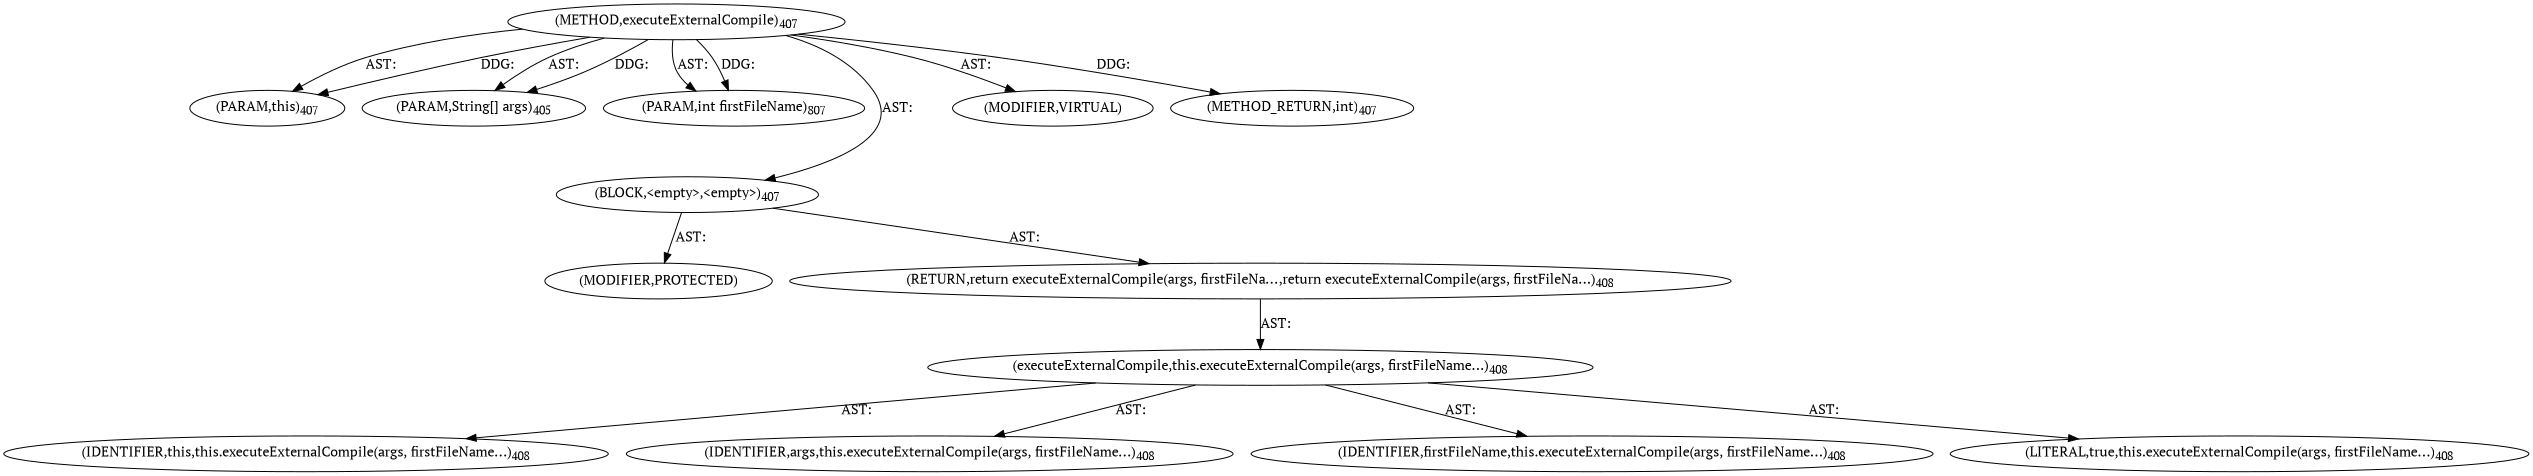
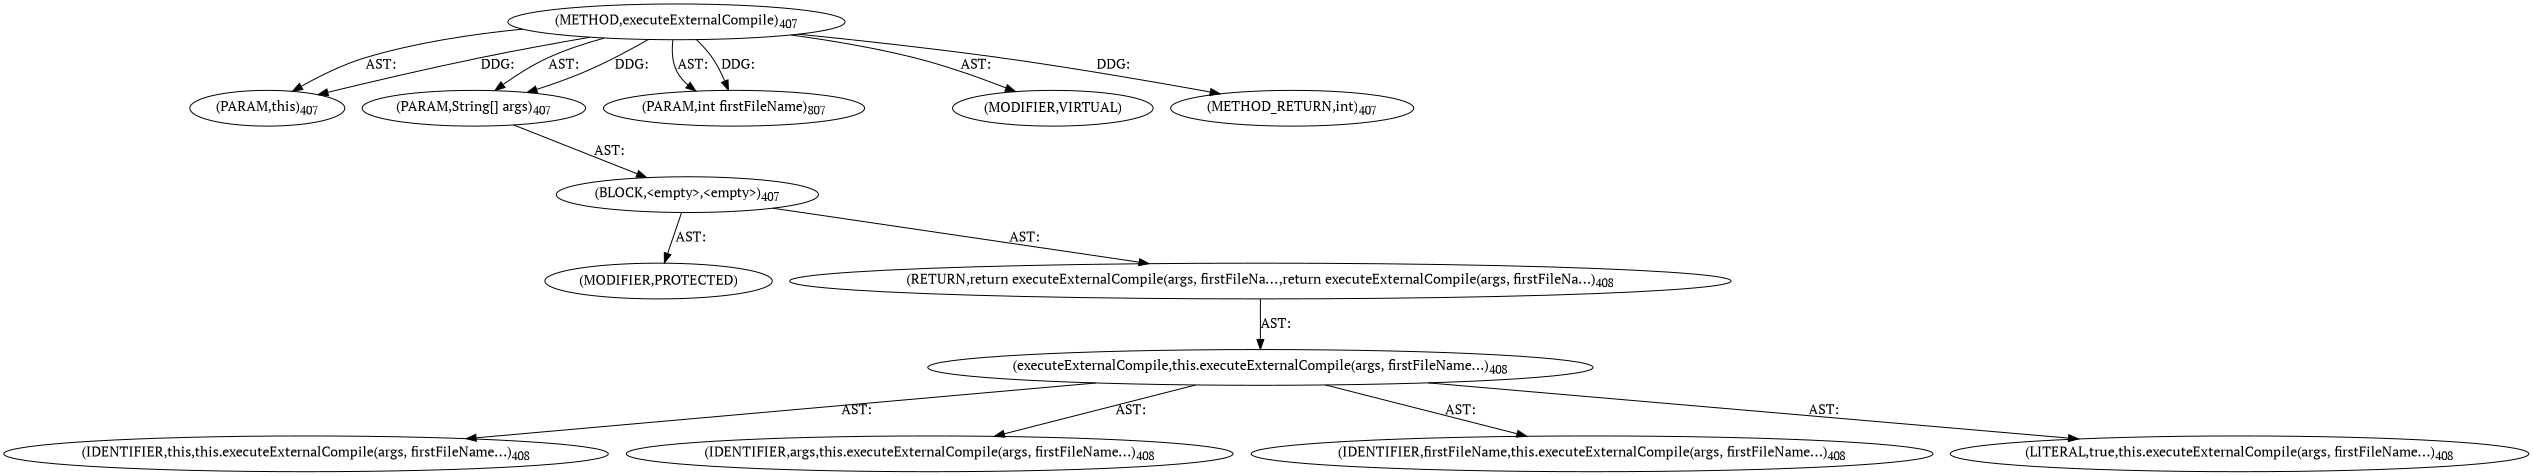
(542, 107) -> (542, 107)
(880, 114) -> (576, 149)
